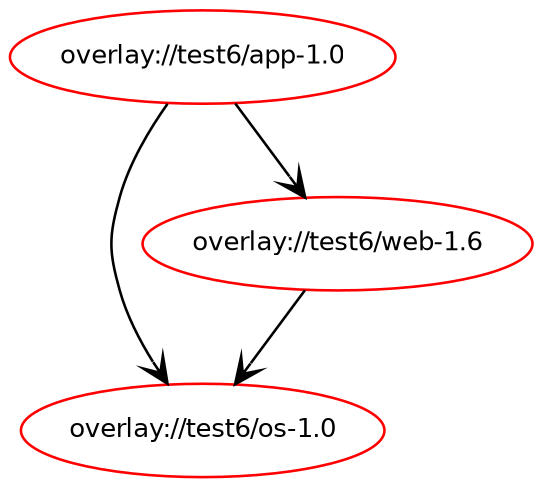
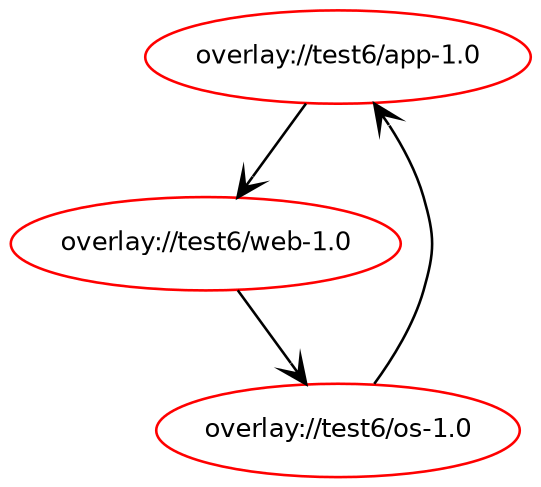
(112, 231) -> (431, 257)
(338, 244) -> (206, 244)
